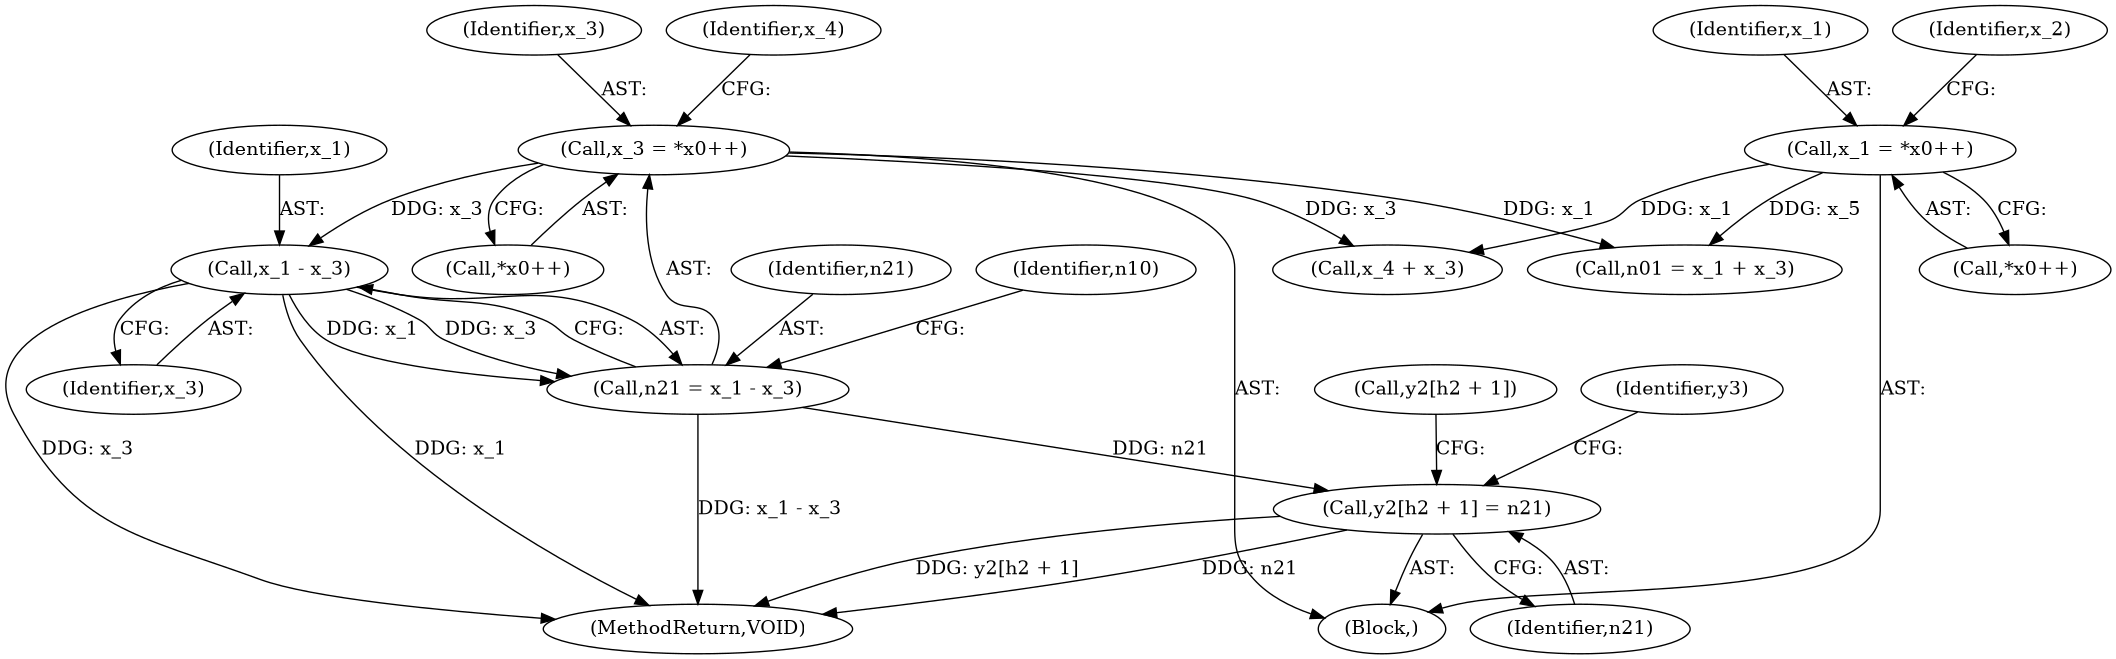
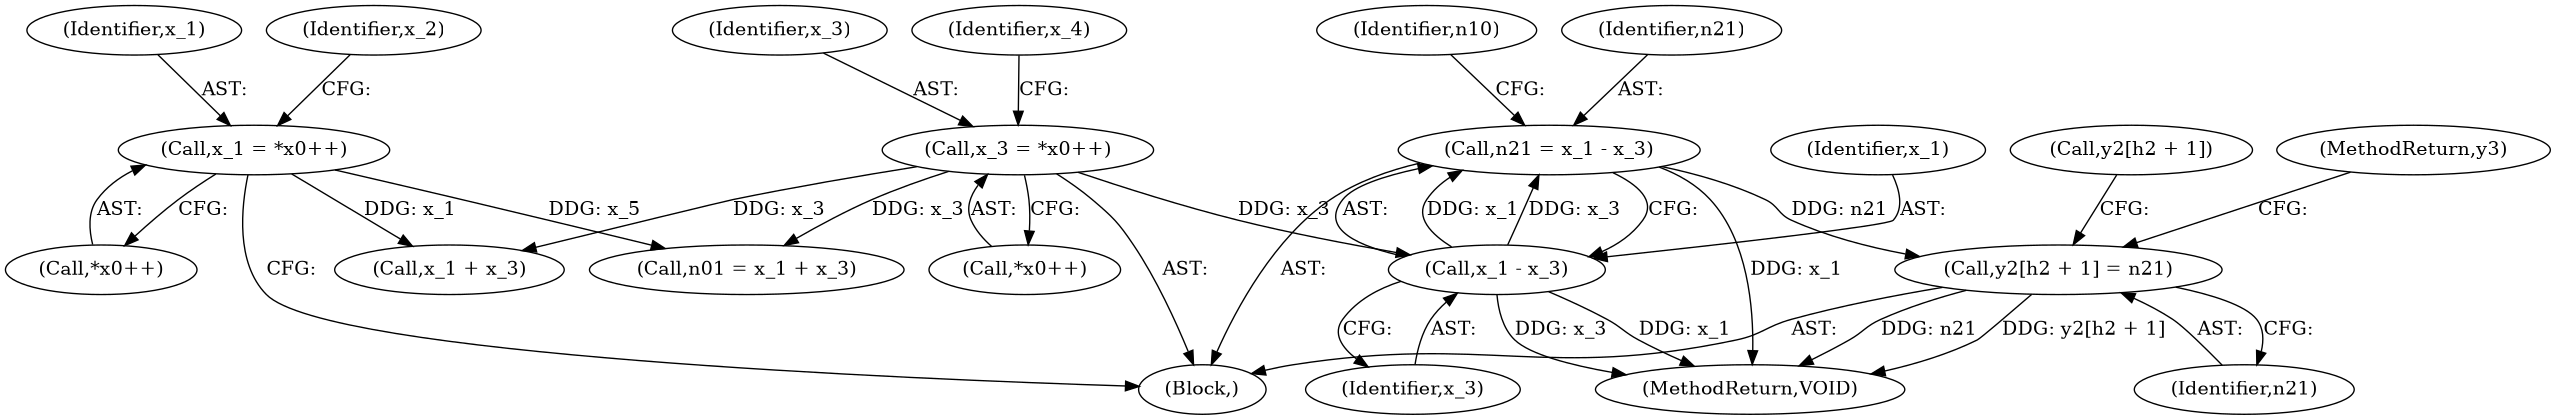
(1549, 210) -> (918, 210)
(1388, 270) -> (449, 270)
(665, 292) -> (1300, 225)
(1682, 390) -> (2413, 150)
(1906, 390) -> (295, 270)
(770, 509) -> (1796, 270)
